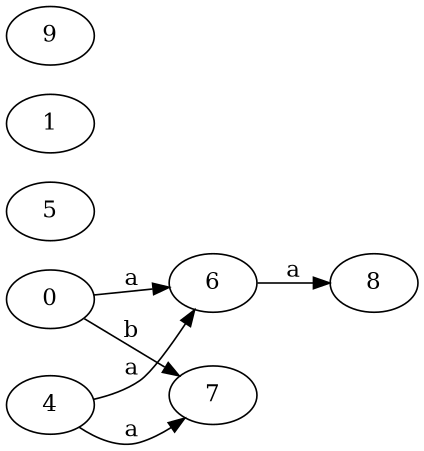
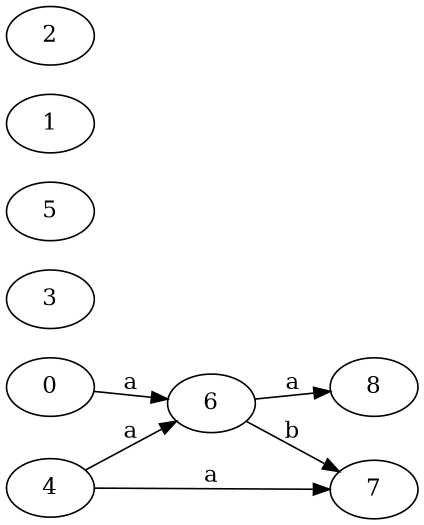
(50, 36) -> (50, 36)
none -> (50, 299)
(125, 343) -> (286, 443)
